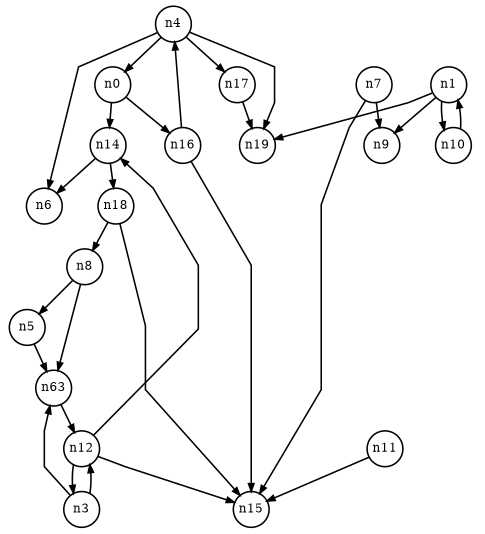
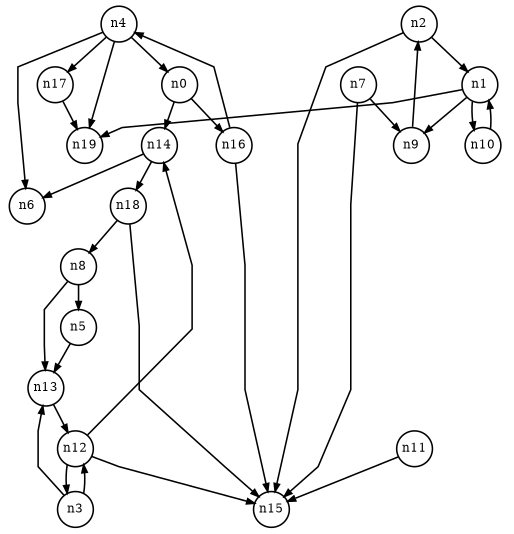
none -> (419, 24)
(54, 388) -> (46, 388)
